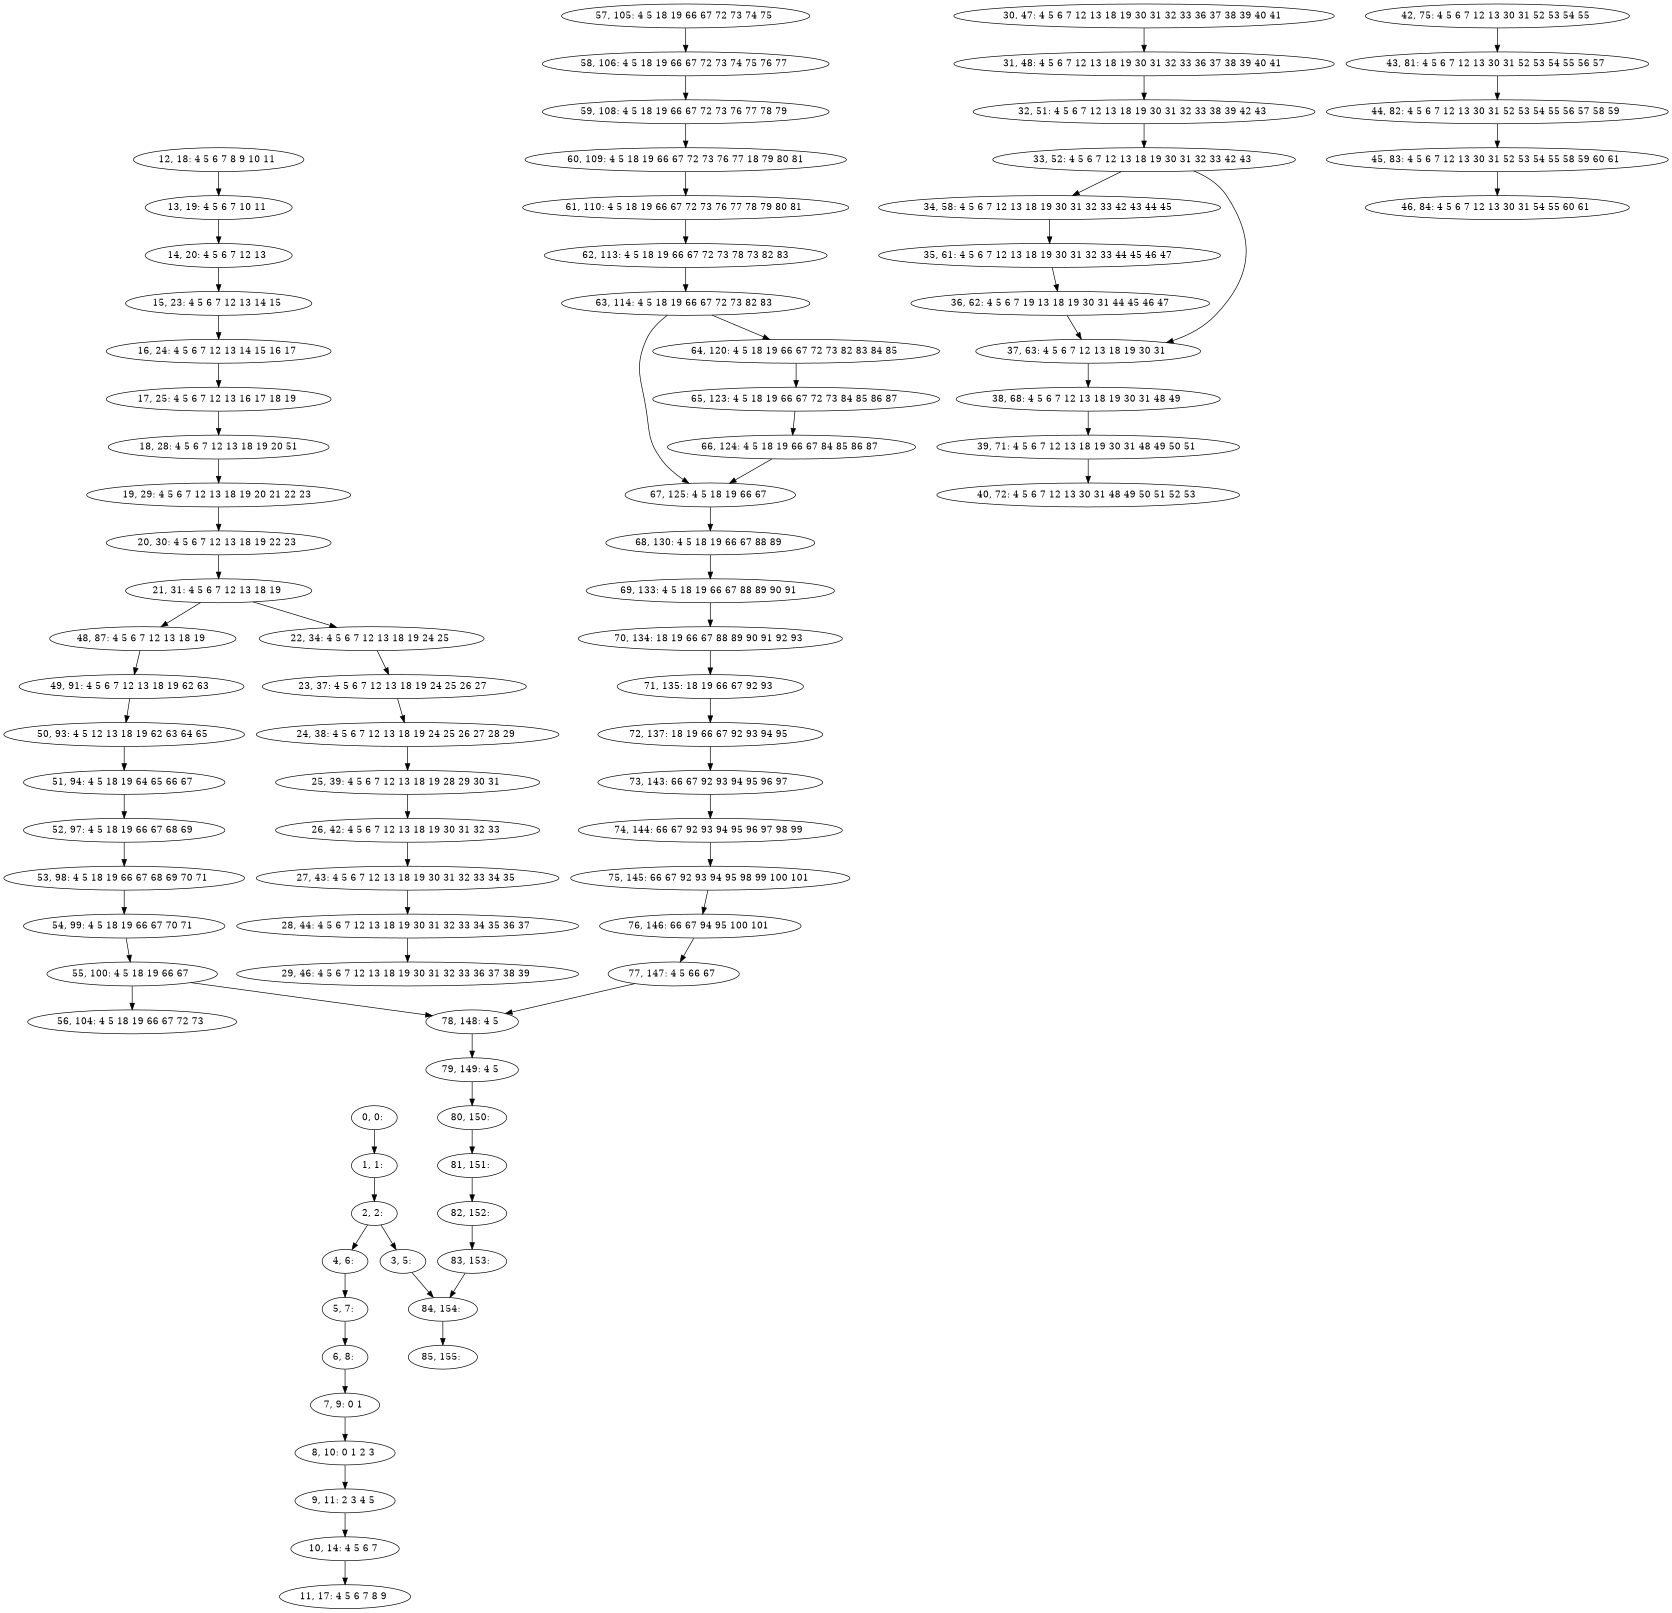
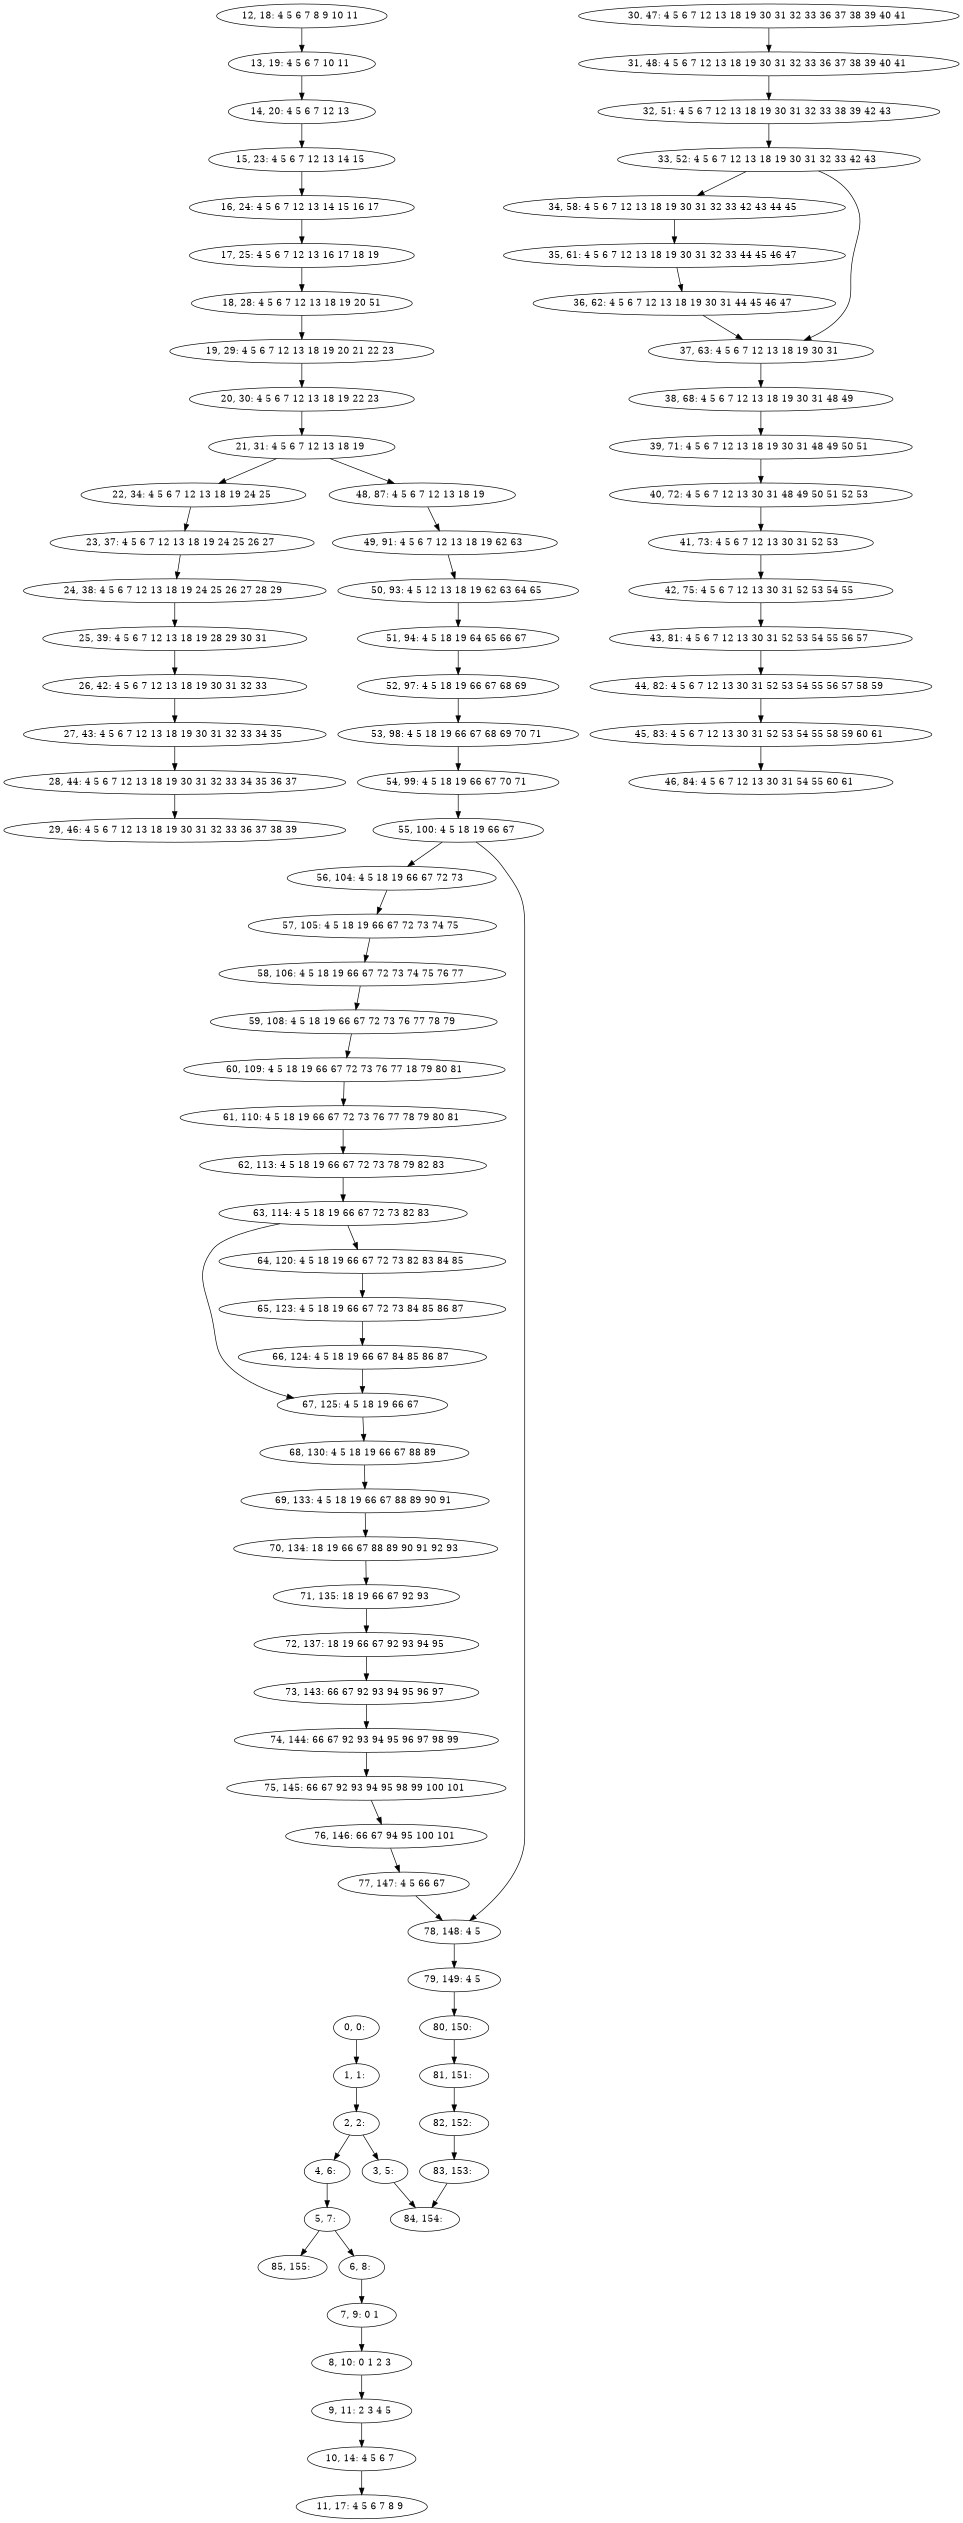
(686, 255) -> (343, 1166)
(1060, 303) -> (684, 303)
none -> (761, 543)
none -> (383, 899)
(443, 1330) -> (312, 2240)
